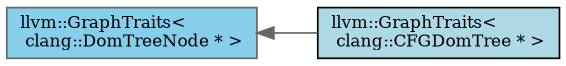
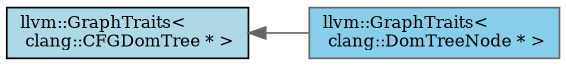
(296, 33) -> (287, 33)
